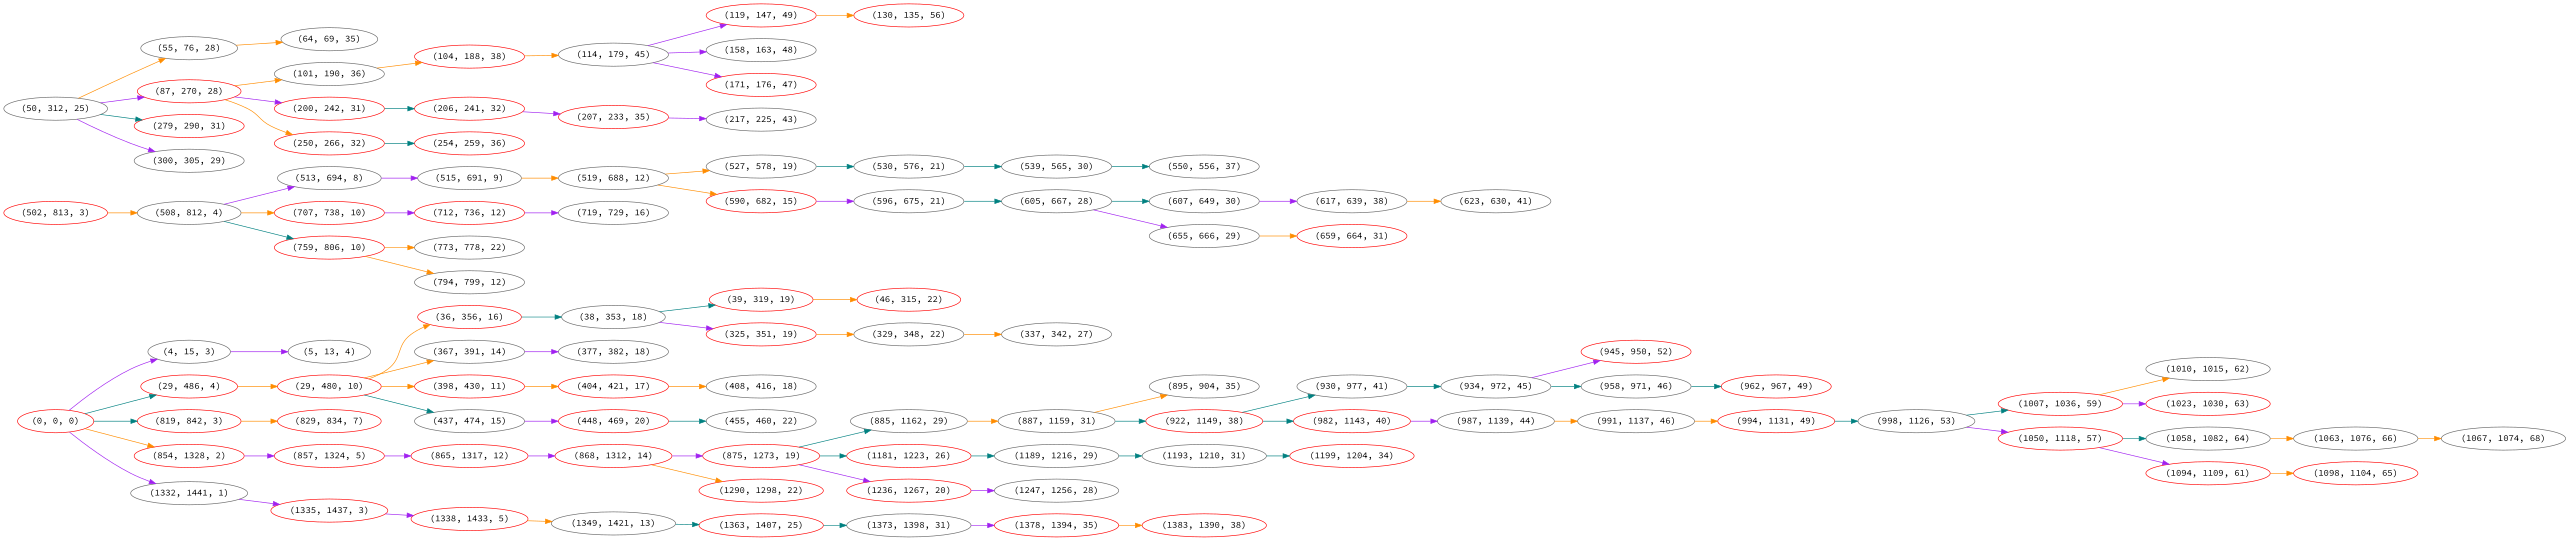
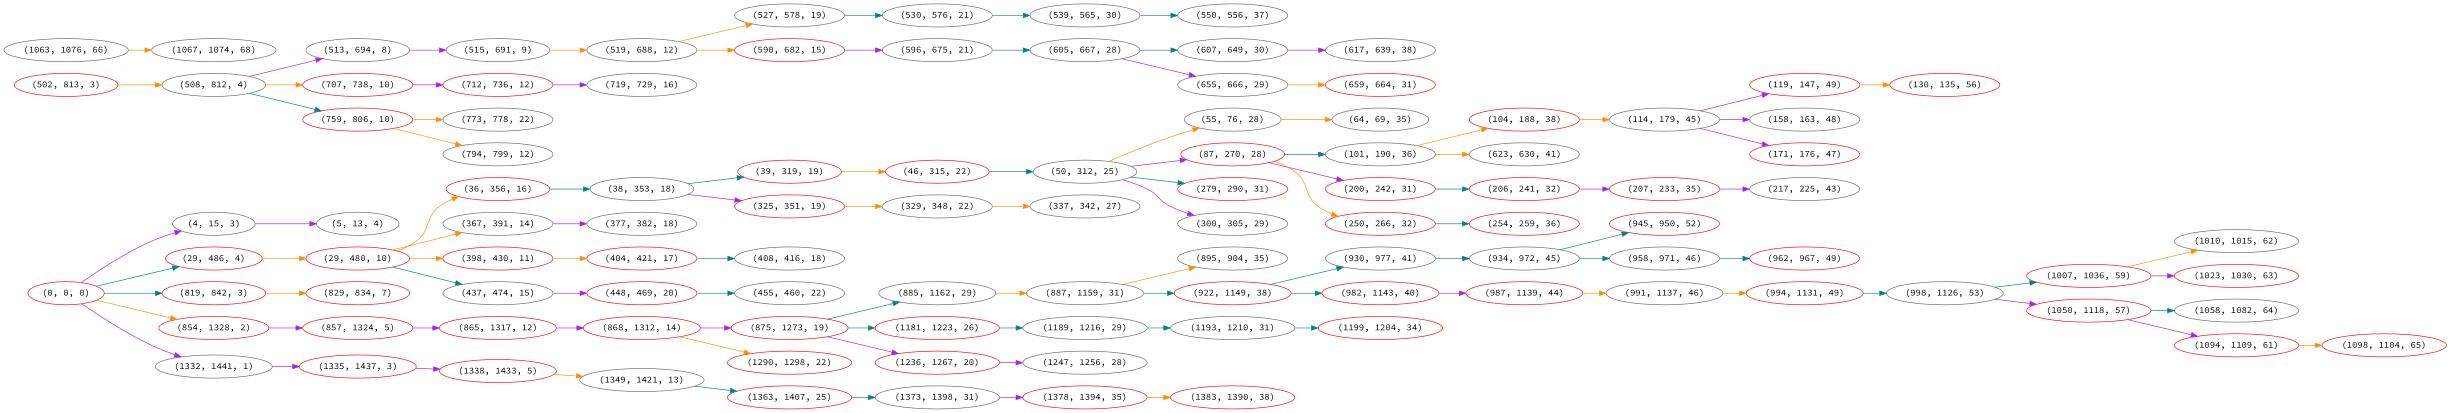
(255, 83) -> (1301, 154)
none -> (1008, 172)
(1421, 201) -> (1449, 154)
(1563, 370) -> (1591, 242)
(684, 386) -> (712, 259)
(1496, 421) -> (1524, 293)
(2279, 439) -> none
